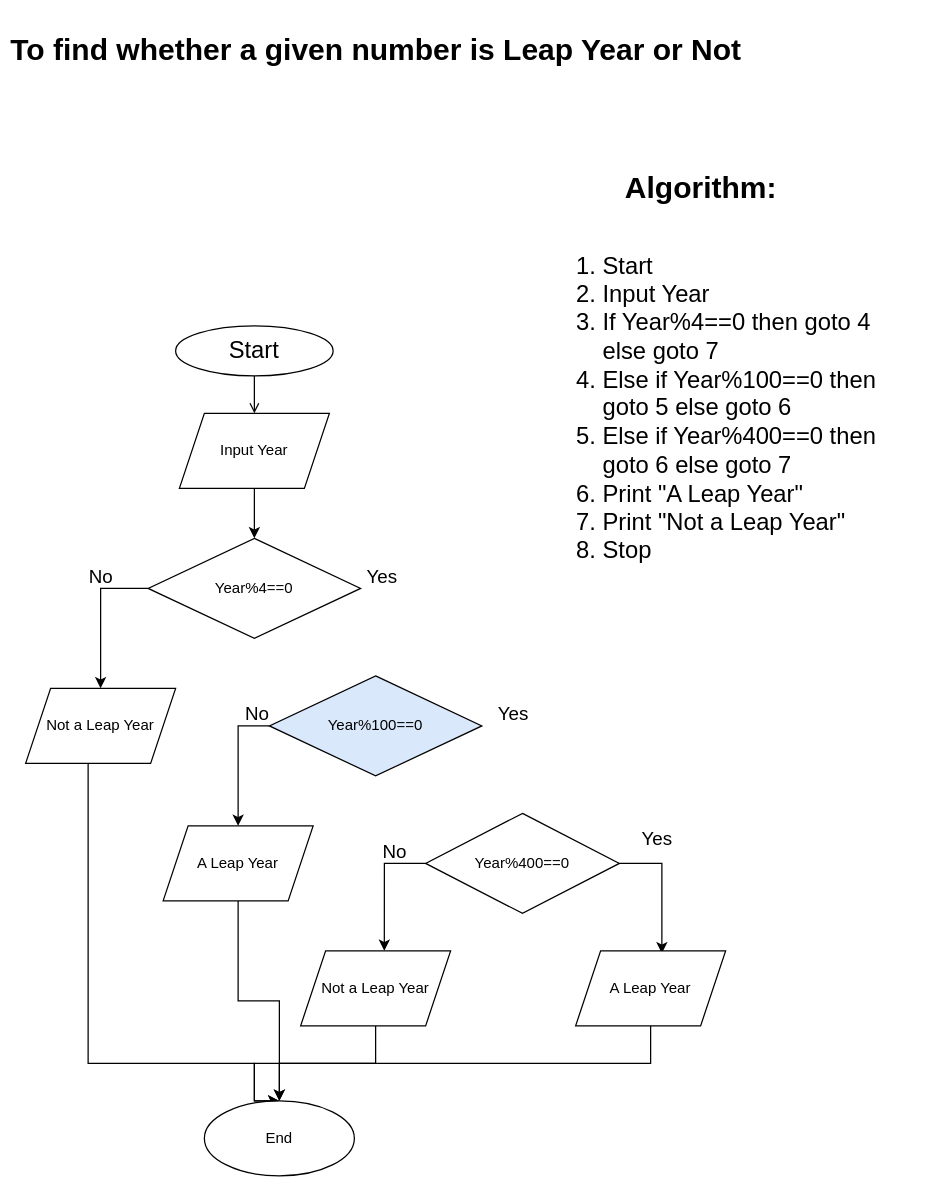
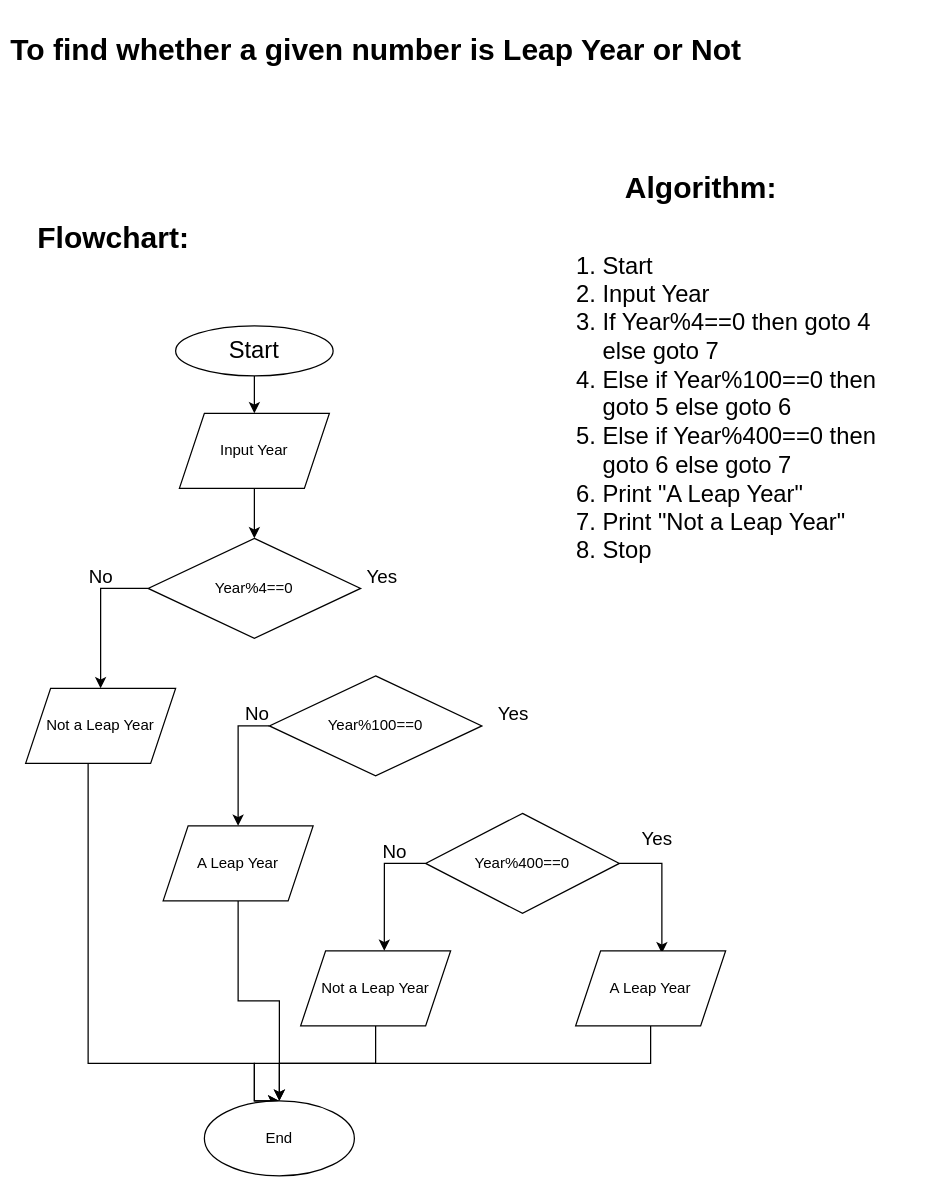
none -> (113, 238)
(254, 406) -> (254, 403)
(376, 726) -> (376, 726)
